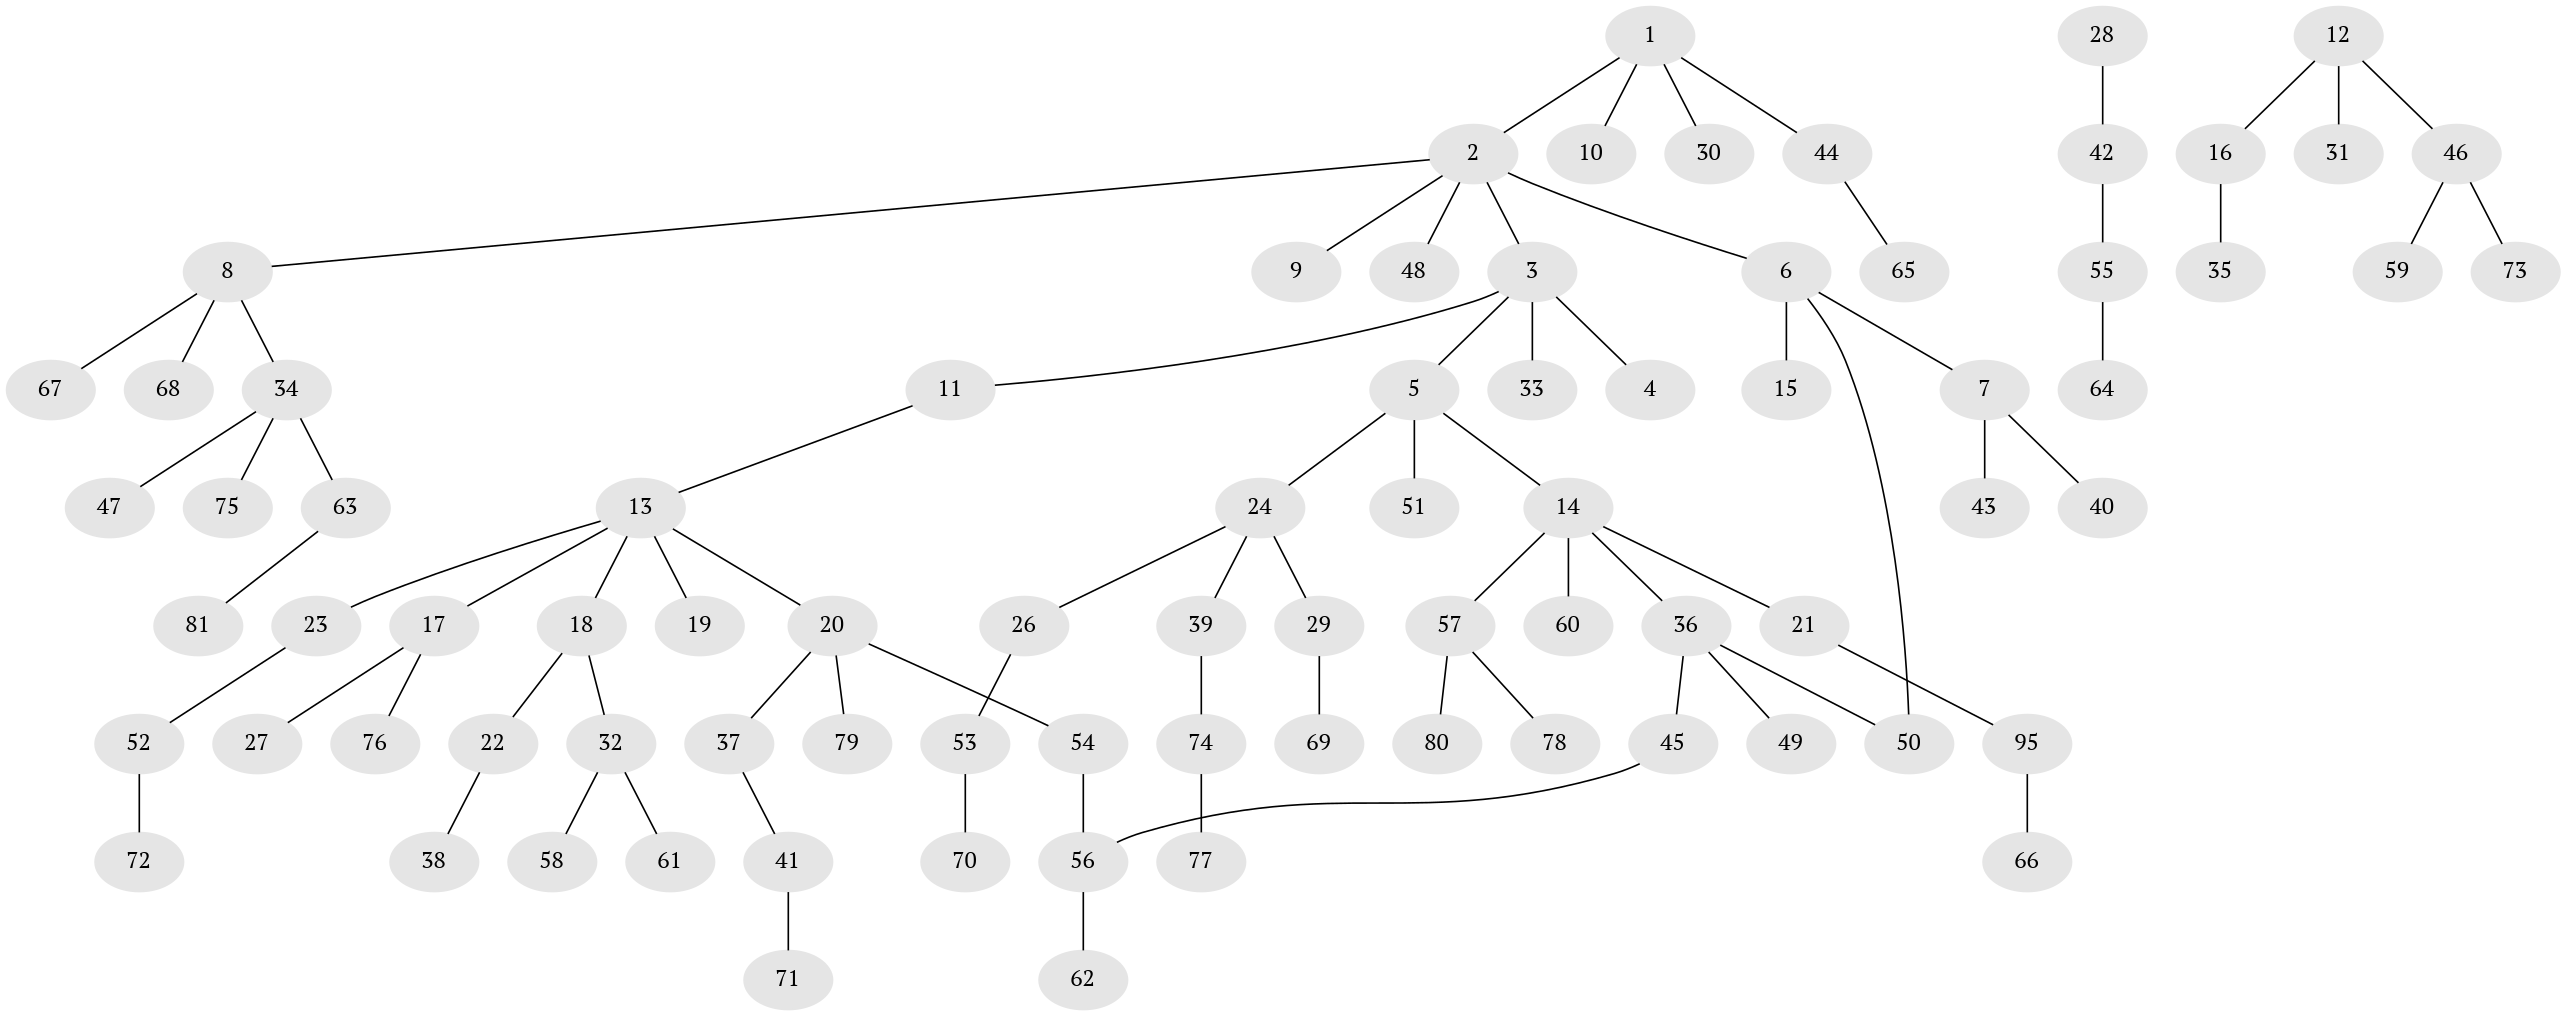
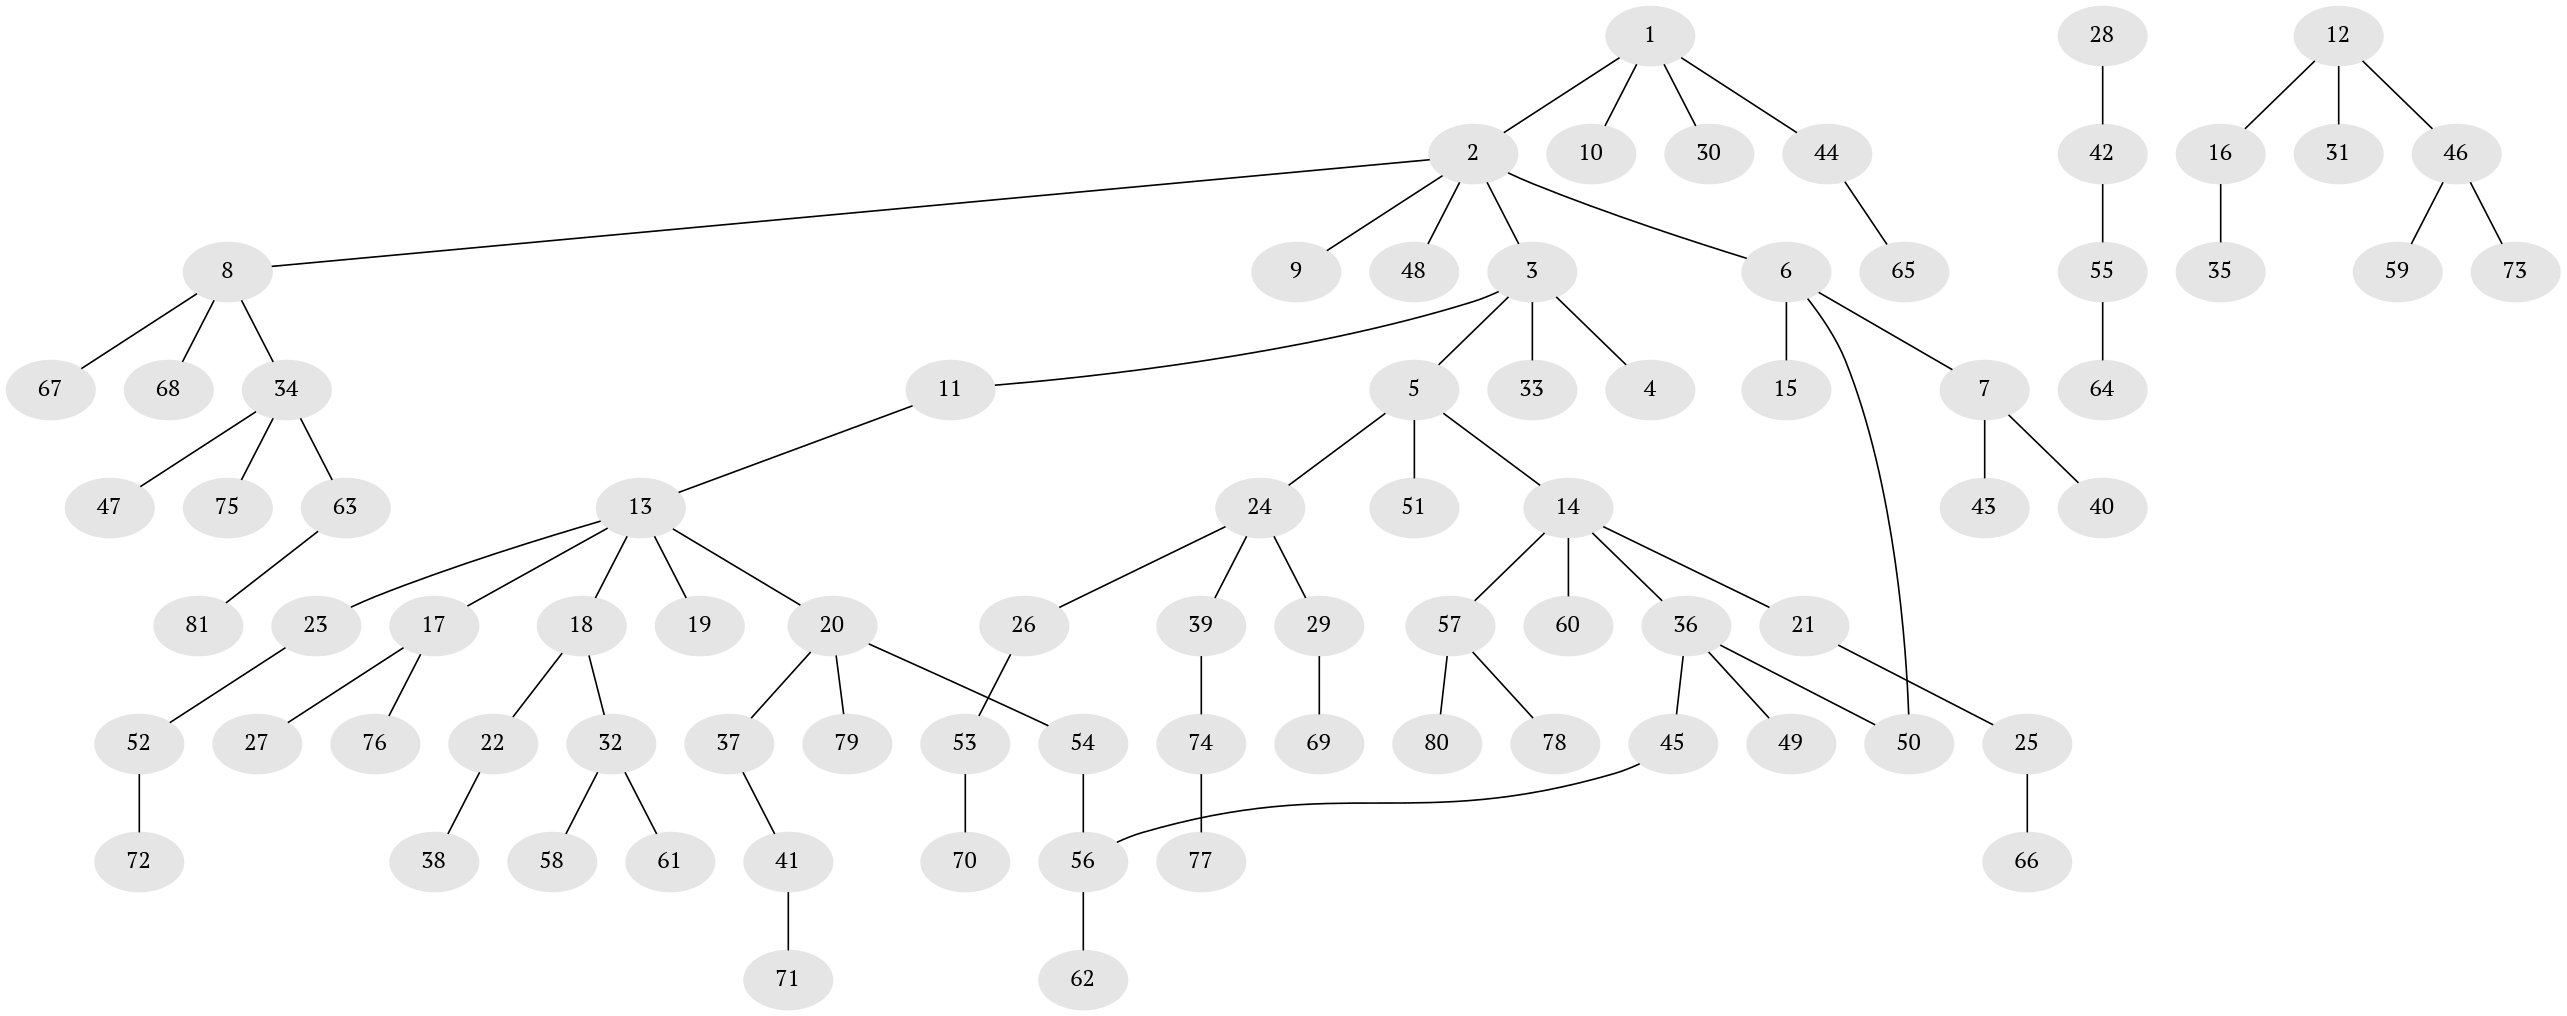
(2027, 744) -> (2027, 744)
